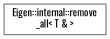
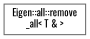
(55, 19) -> (45, 19)
